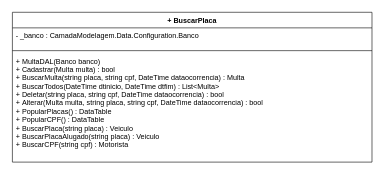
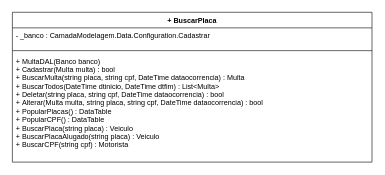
(109, 36) -> (117, 36)
